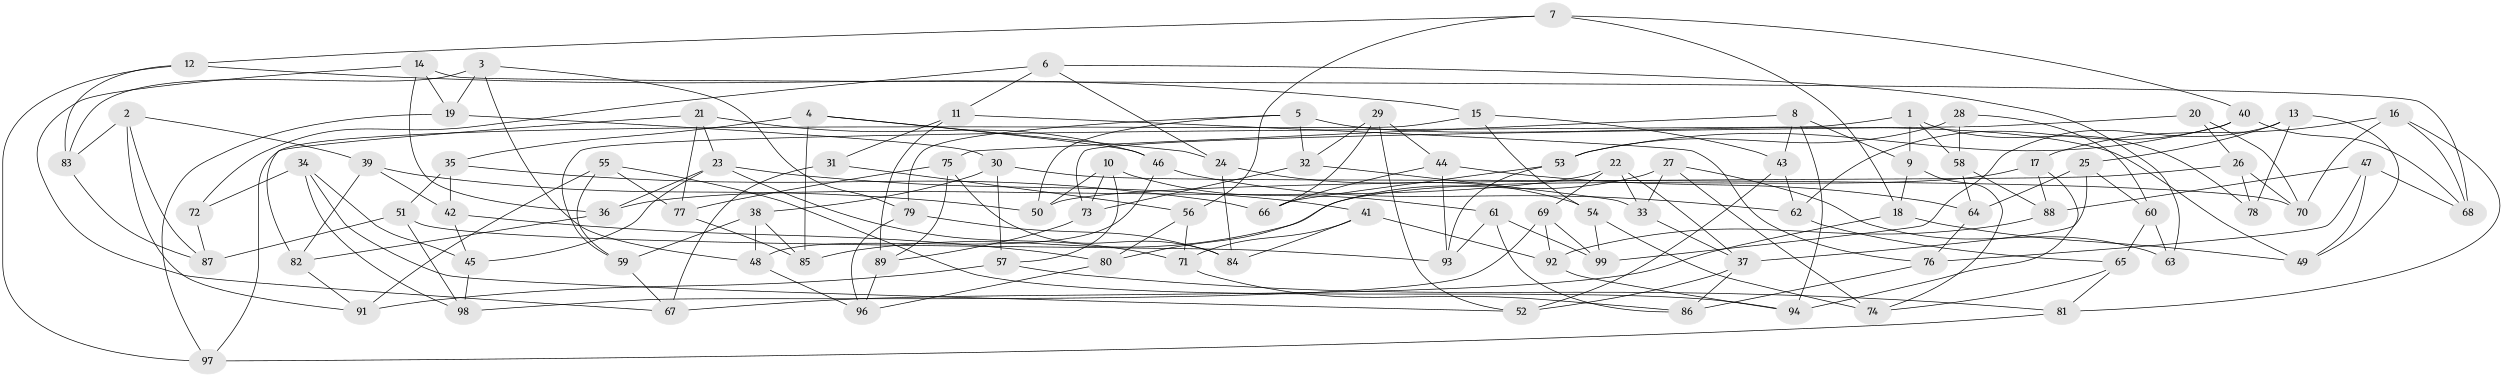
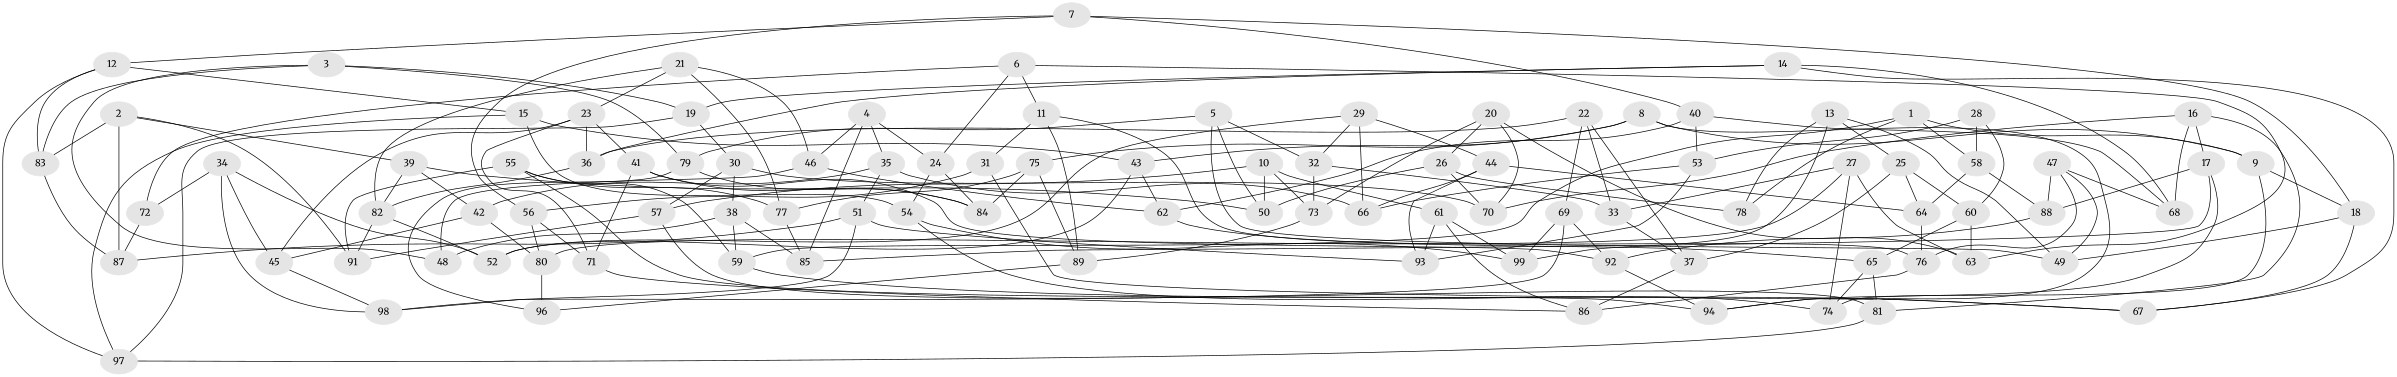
none -> (1720, 226)
(1668, 287) -> (436, 237)
(809, 288) -> none
